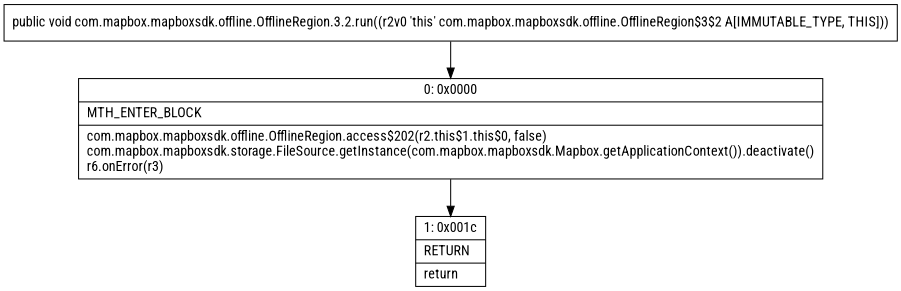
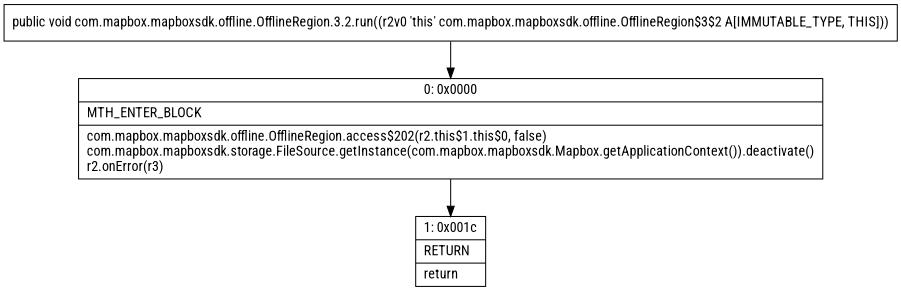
(125, 167) -> (125, 167)
